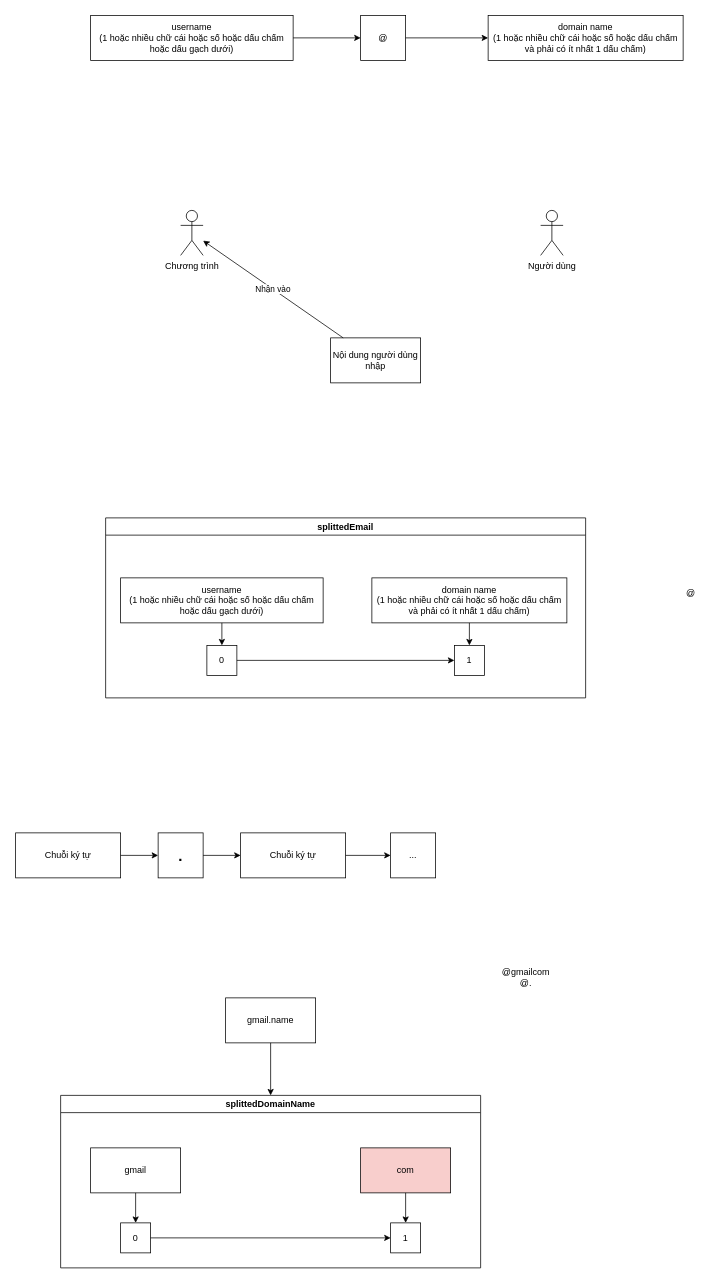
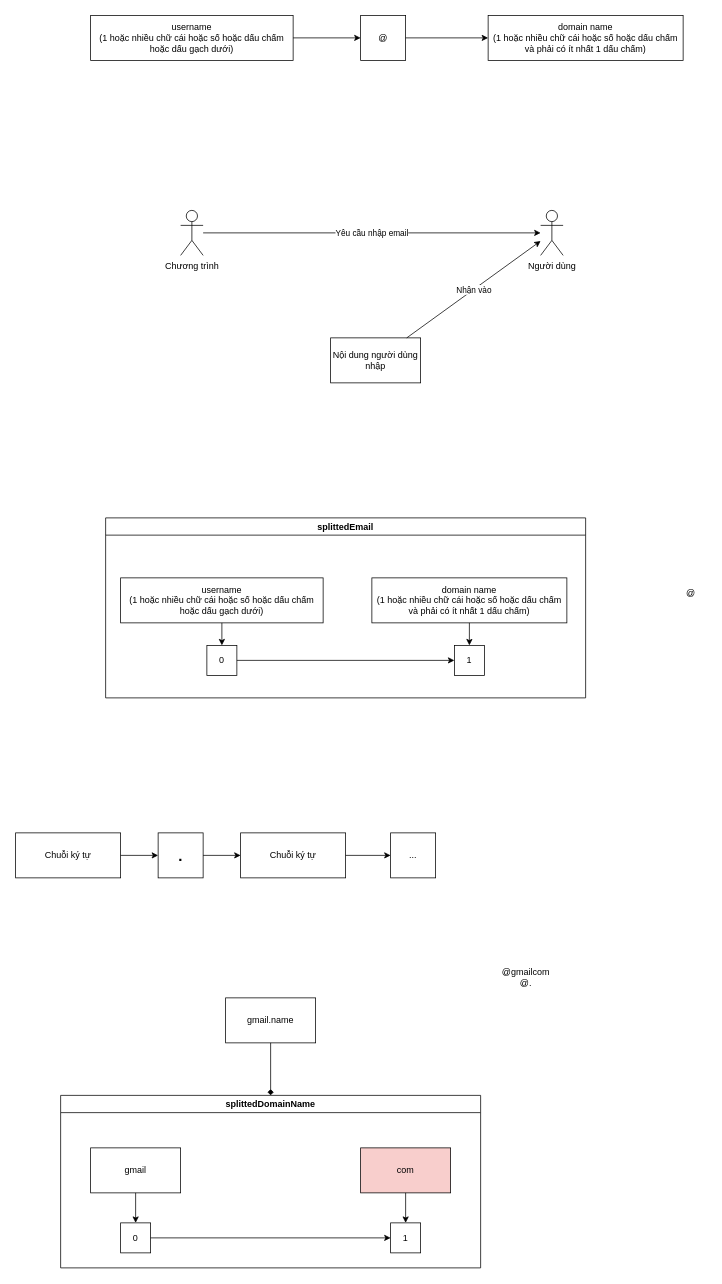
none -> (372, 233)
(276, 291) -> (471, 291)
(270, 1089) -> (270, 1088)
